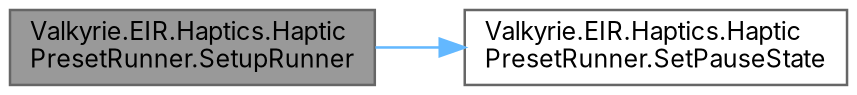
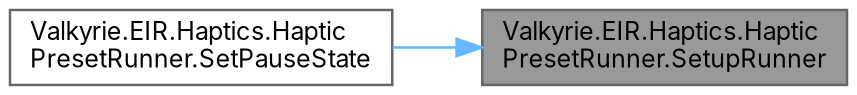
(408, 47) -> (424, 47)
